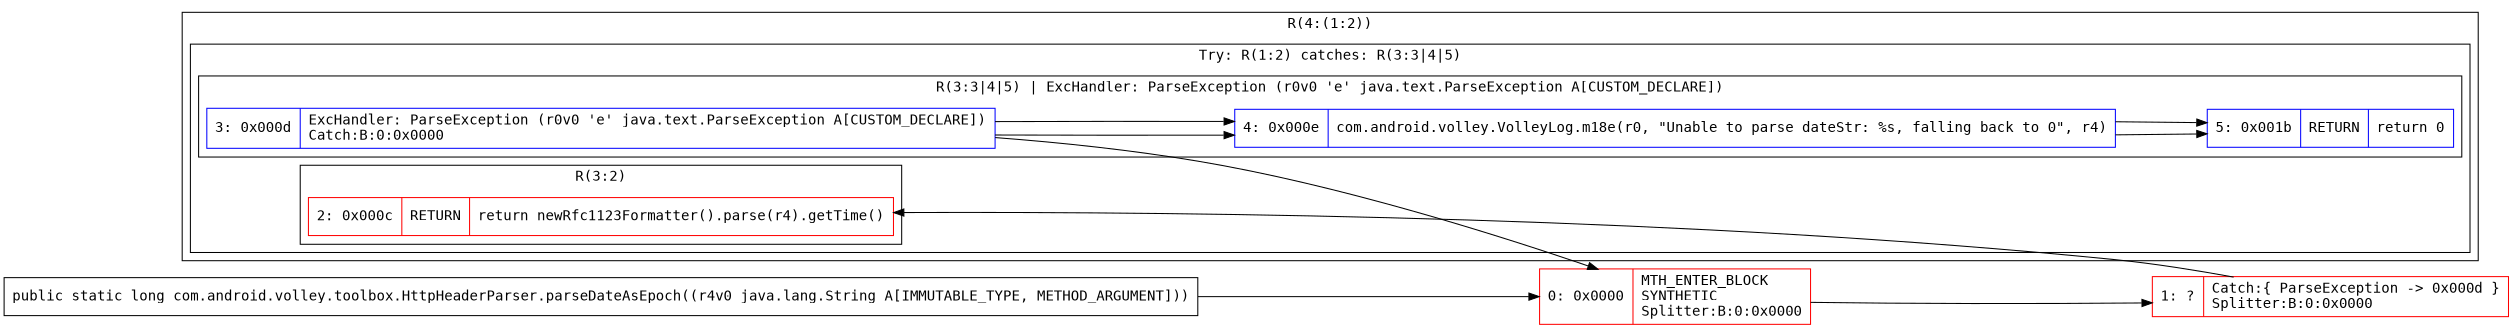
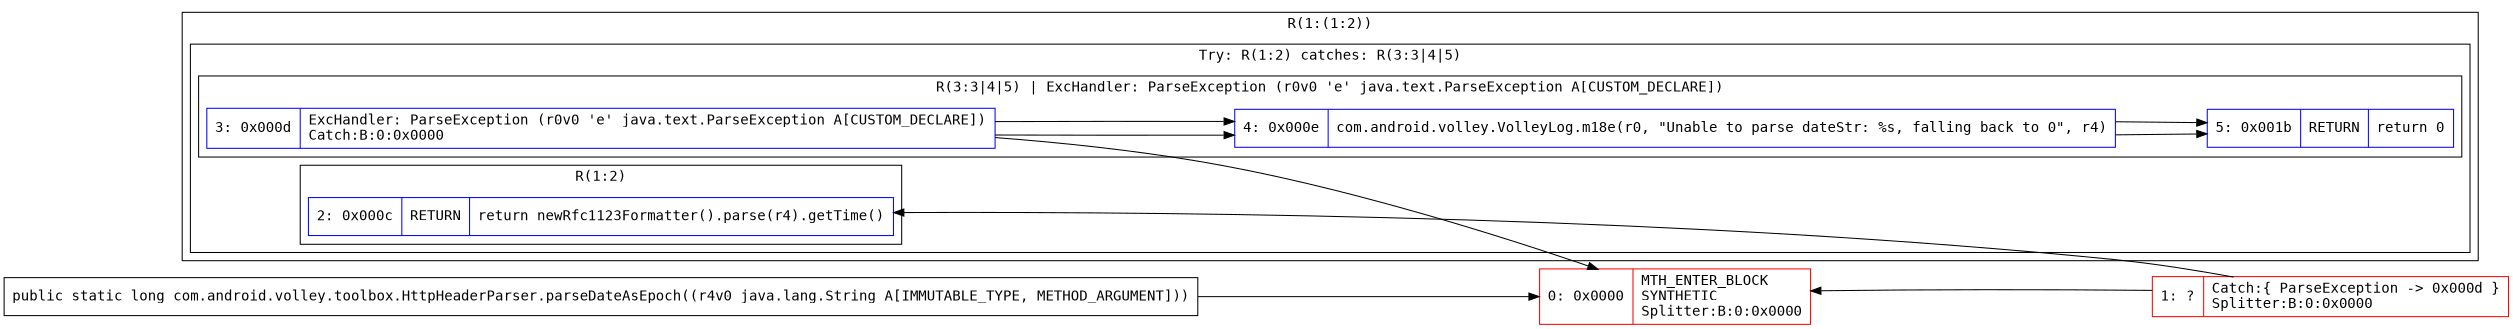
(1330, 24) -> (1330, 24)
(601, 177) -> (601, 177)
(601, 217) -> (601, 217)
(1976, 304) -> (1987, 290)
